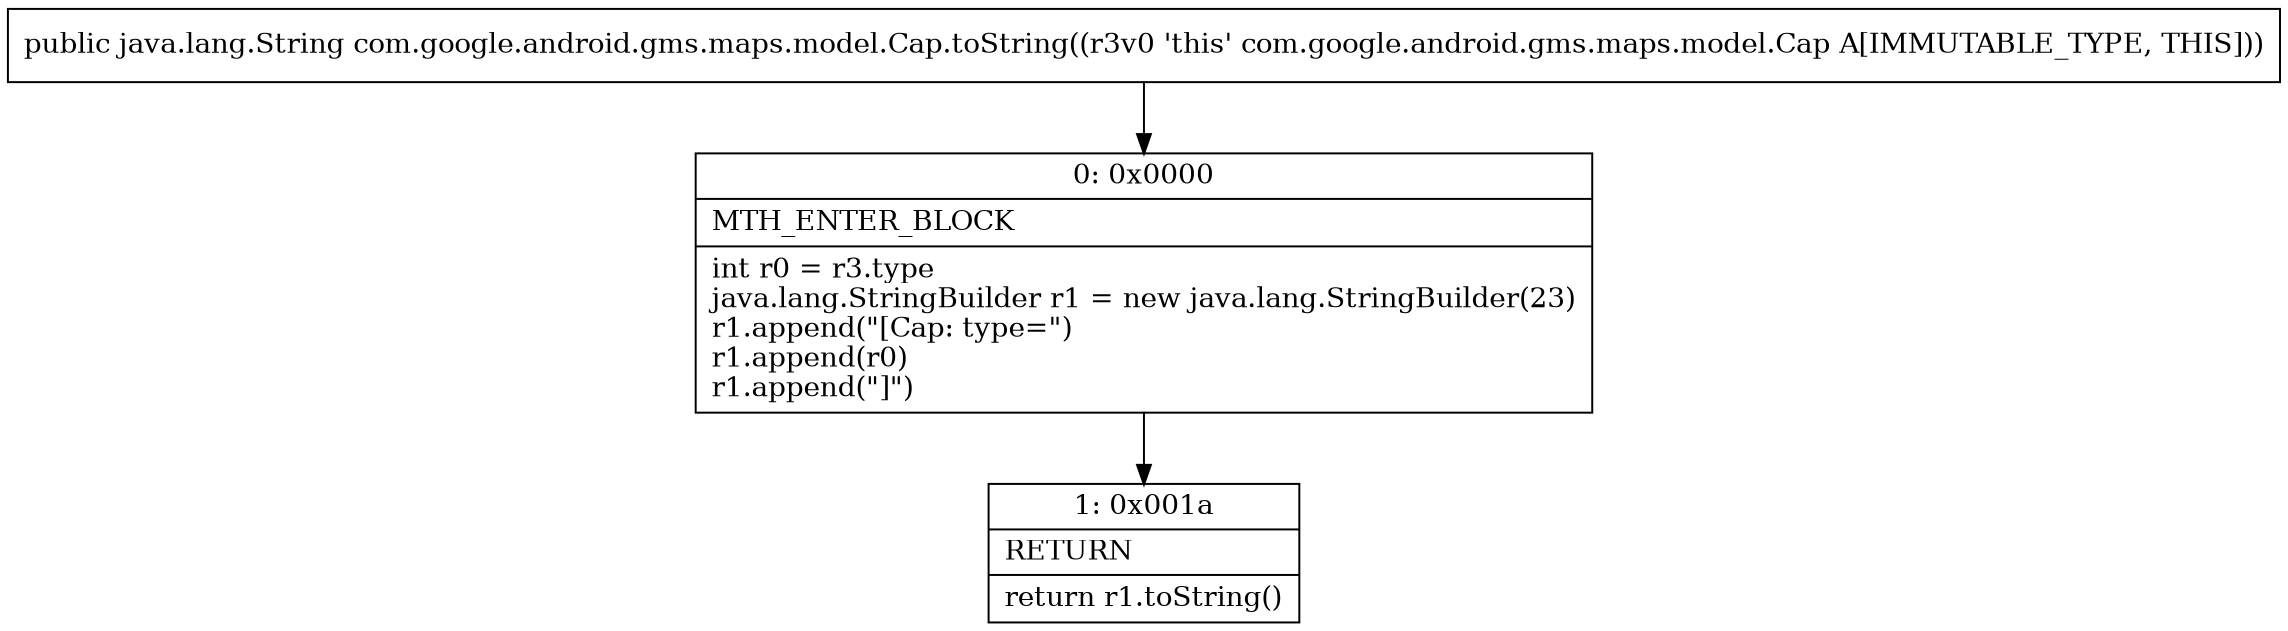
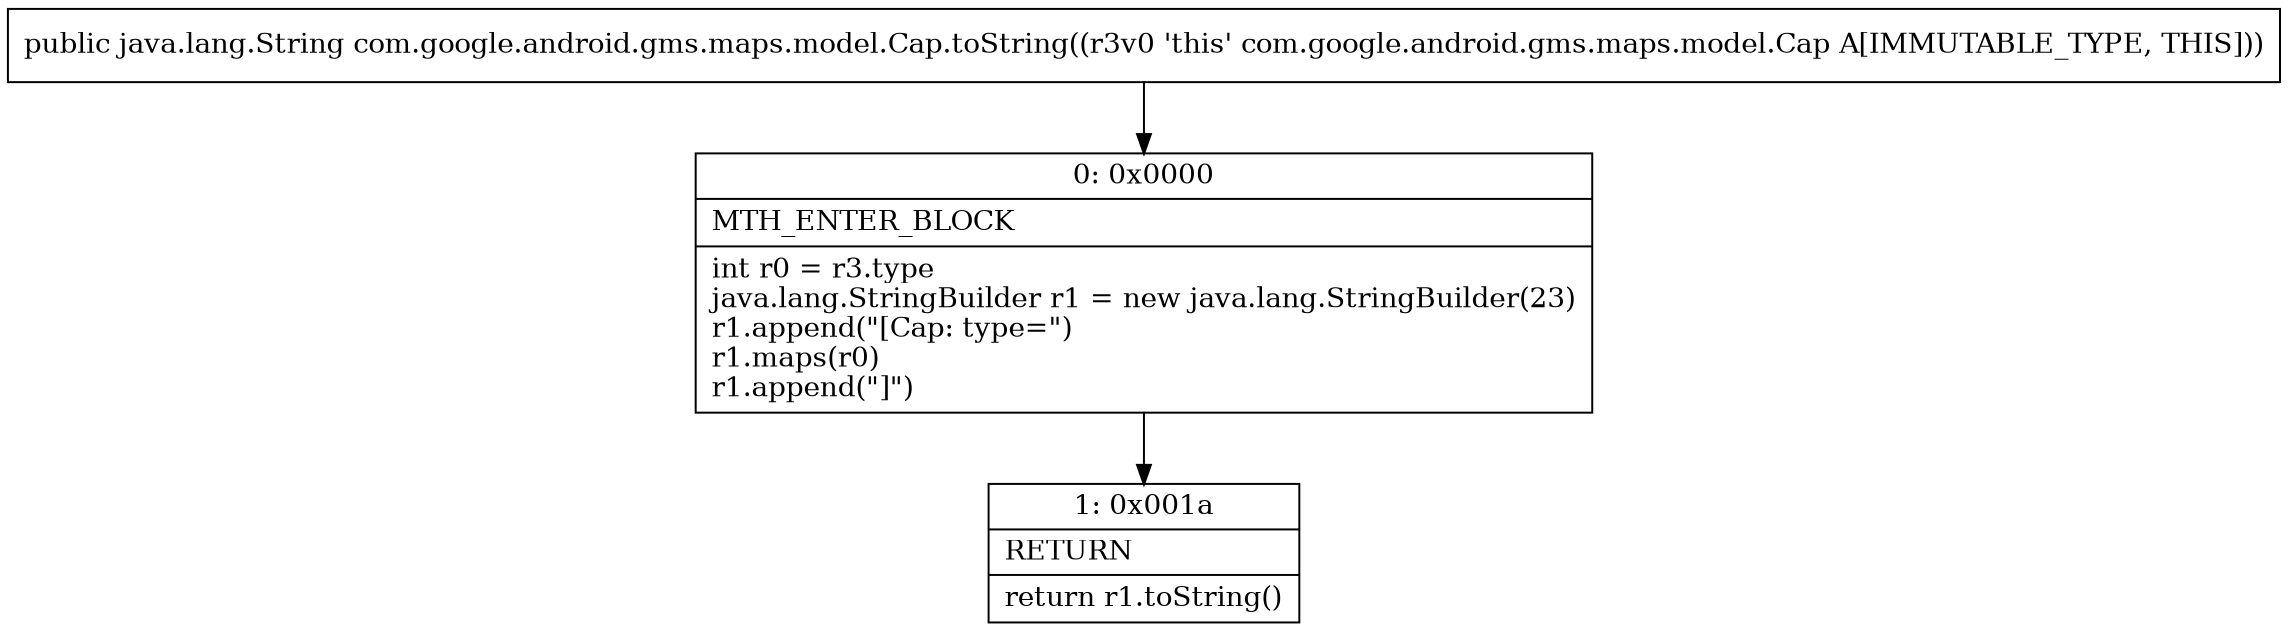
(810, 358) -> (796, 358)
